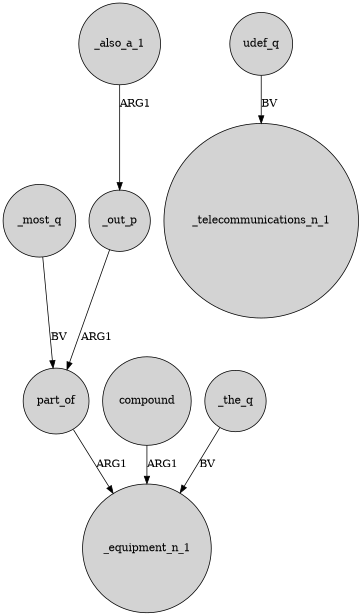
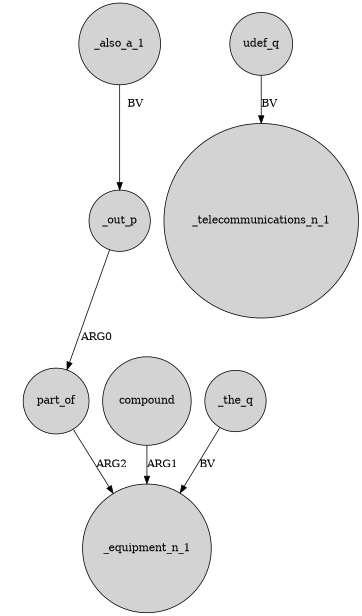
(135, 104) -> (135, 104)
(39, 221) -> none
(97, 337) -> (97, 337)
(112, 465) -> (112, 465)
